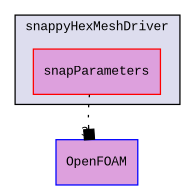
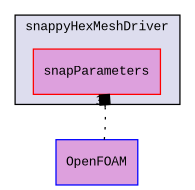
(88, 112) -> (105, 123)
